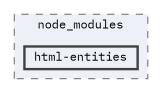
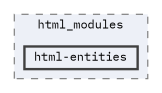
(81, 26) -> (81, 26)
